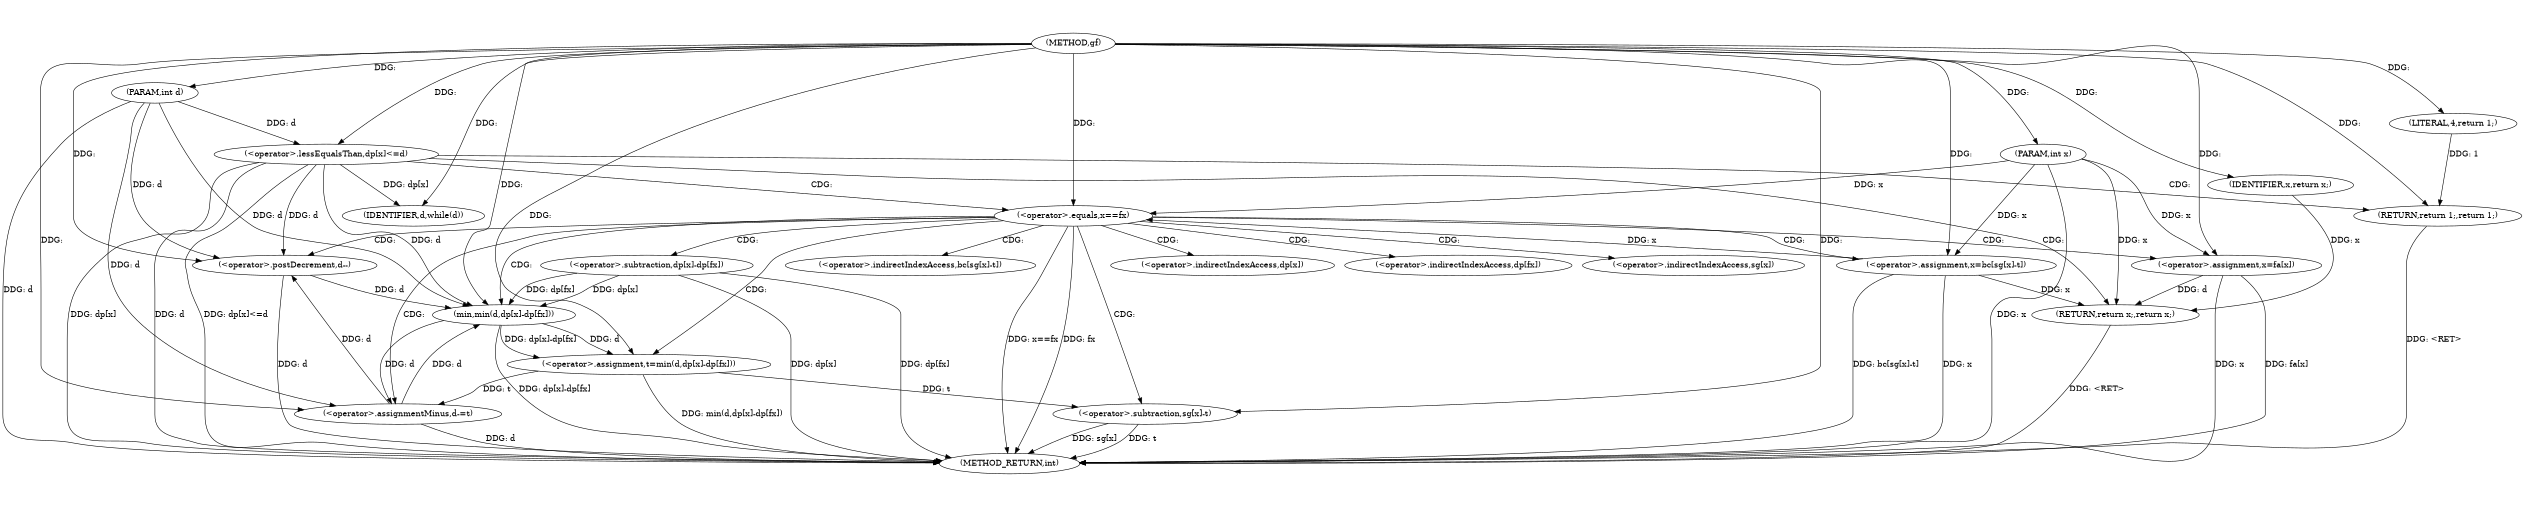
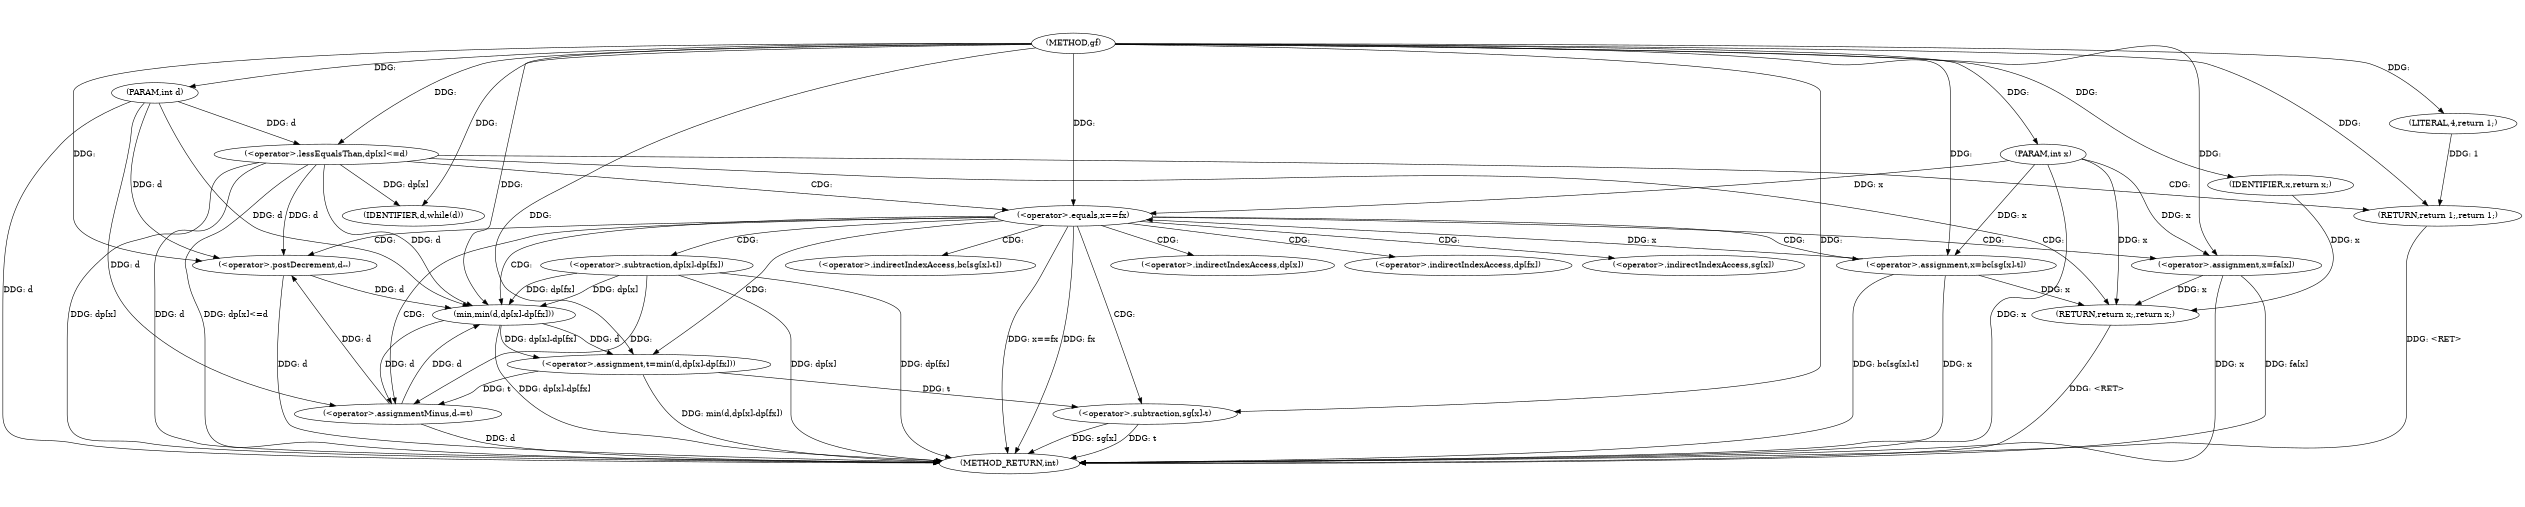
(220, 58) -> (552, 352)
(2192, 290) -> (2192, 290)
